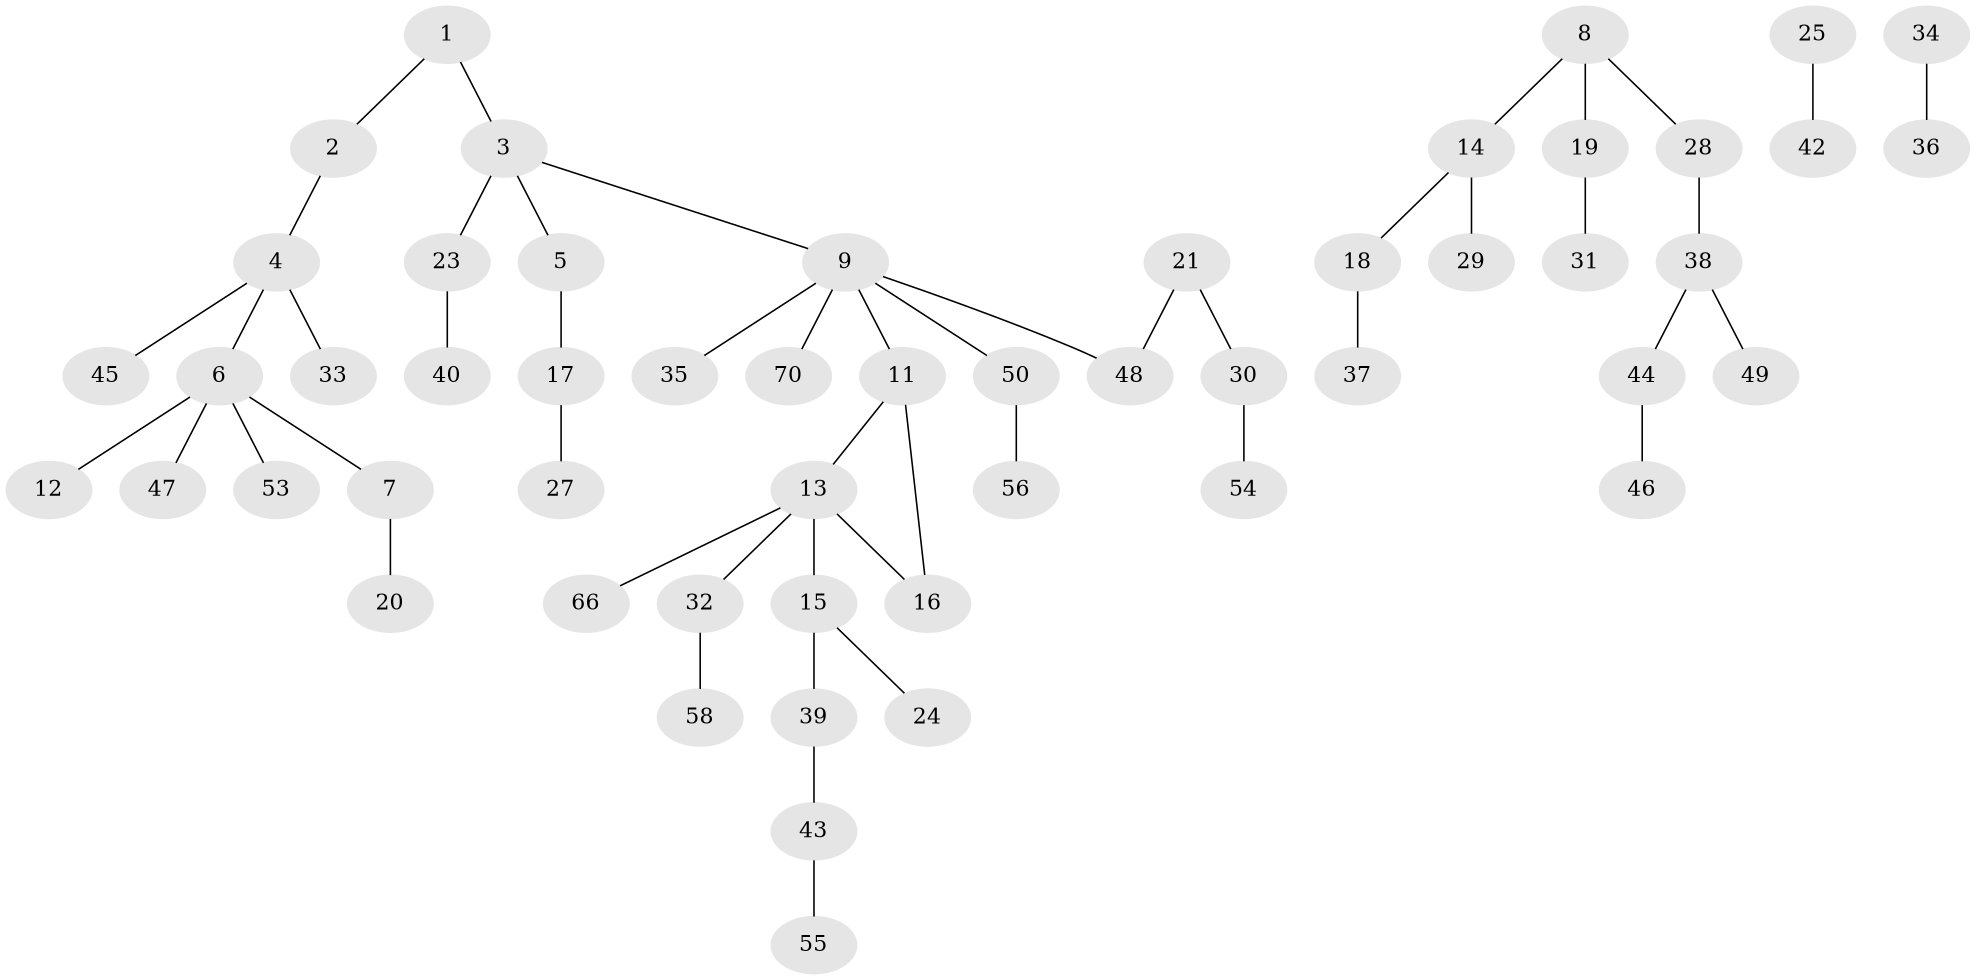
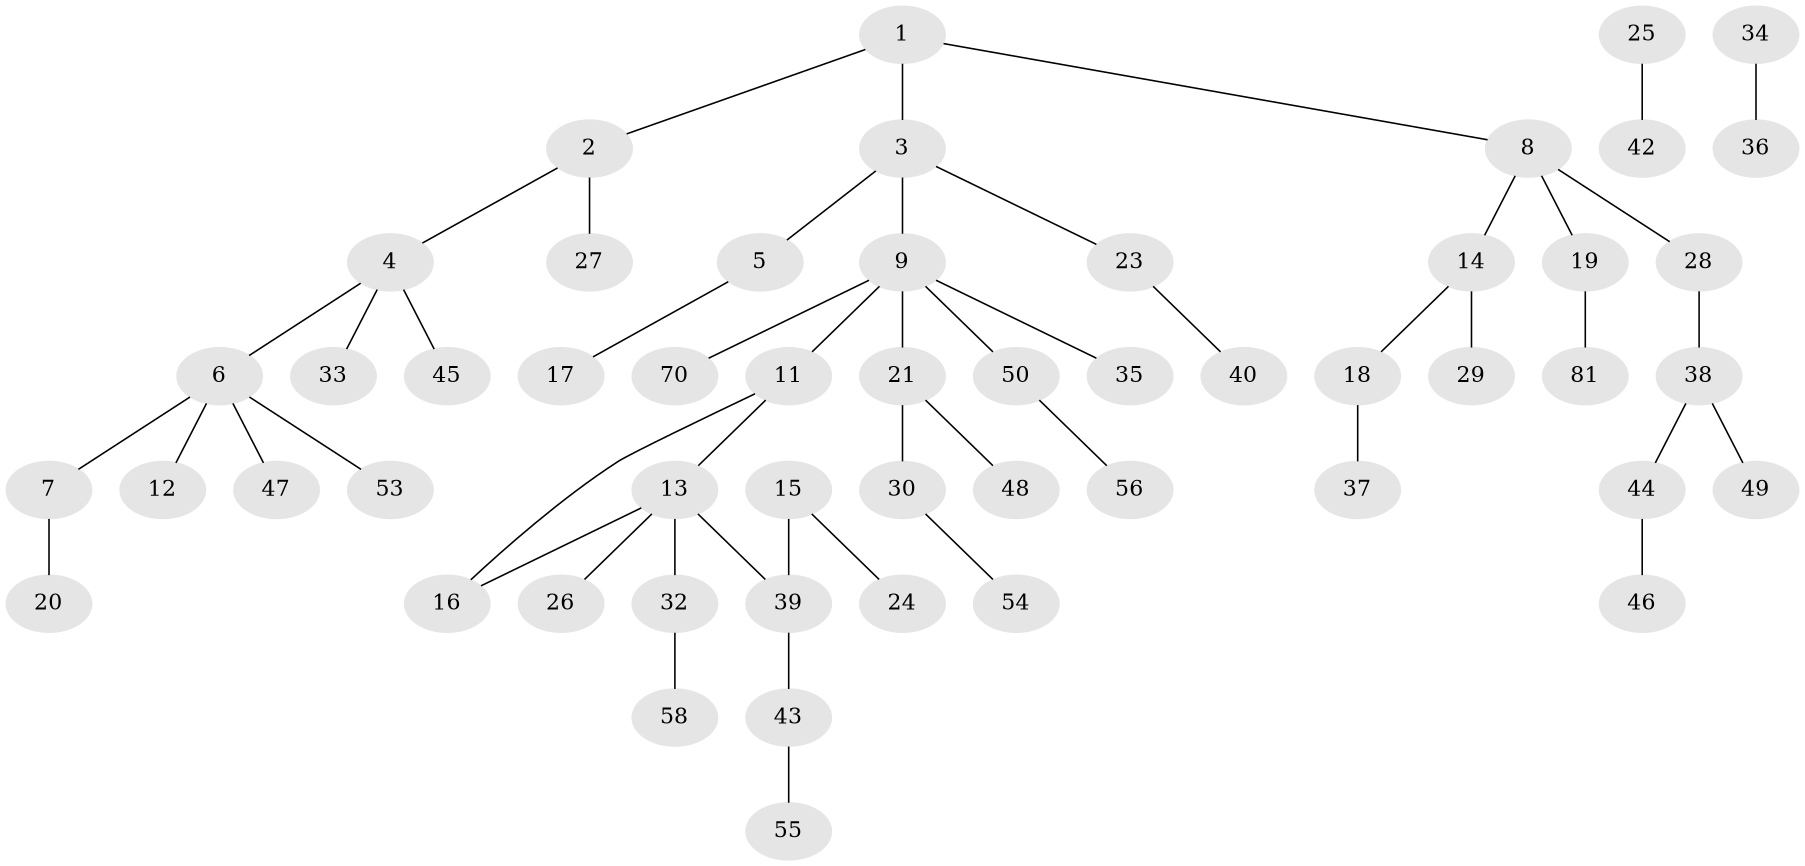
none -> (1216, 92)
(1585, 262) -> (1585, 376)
(991, 315) -> (902, 319)
(561, 433) -> (590, 206)
(814, 547) -> (732, 547)
(586, 604) -> (561, 604)
